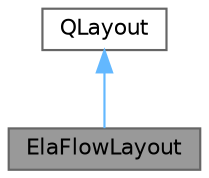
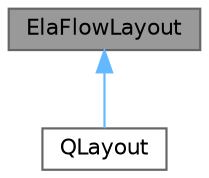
(104, 100) -> (104, 100)
